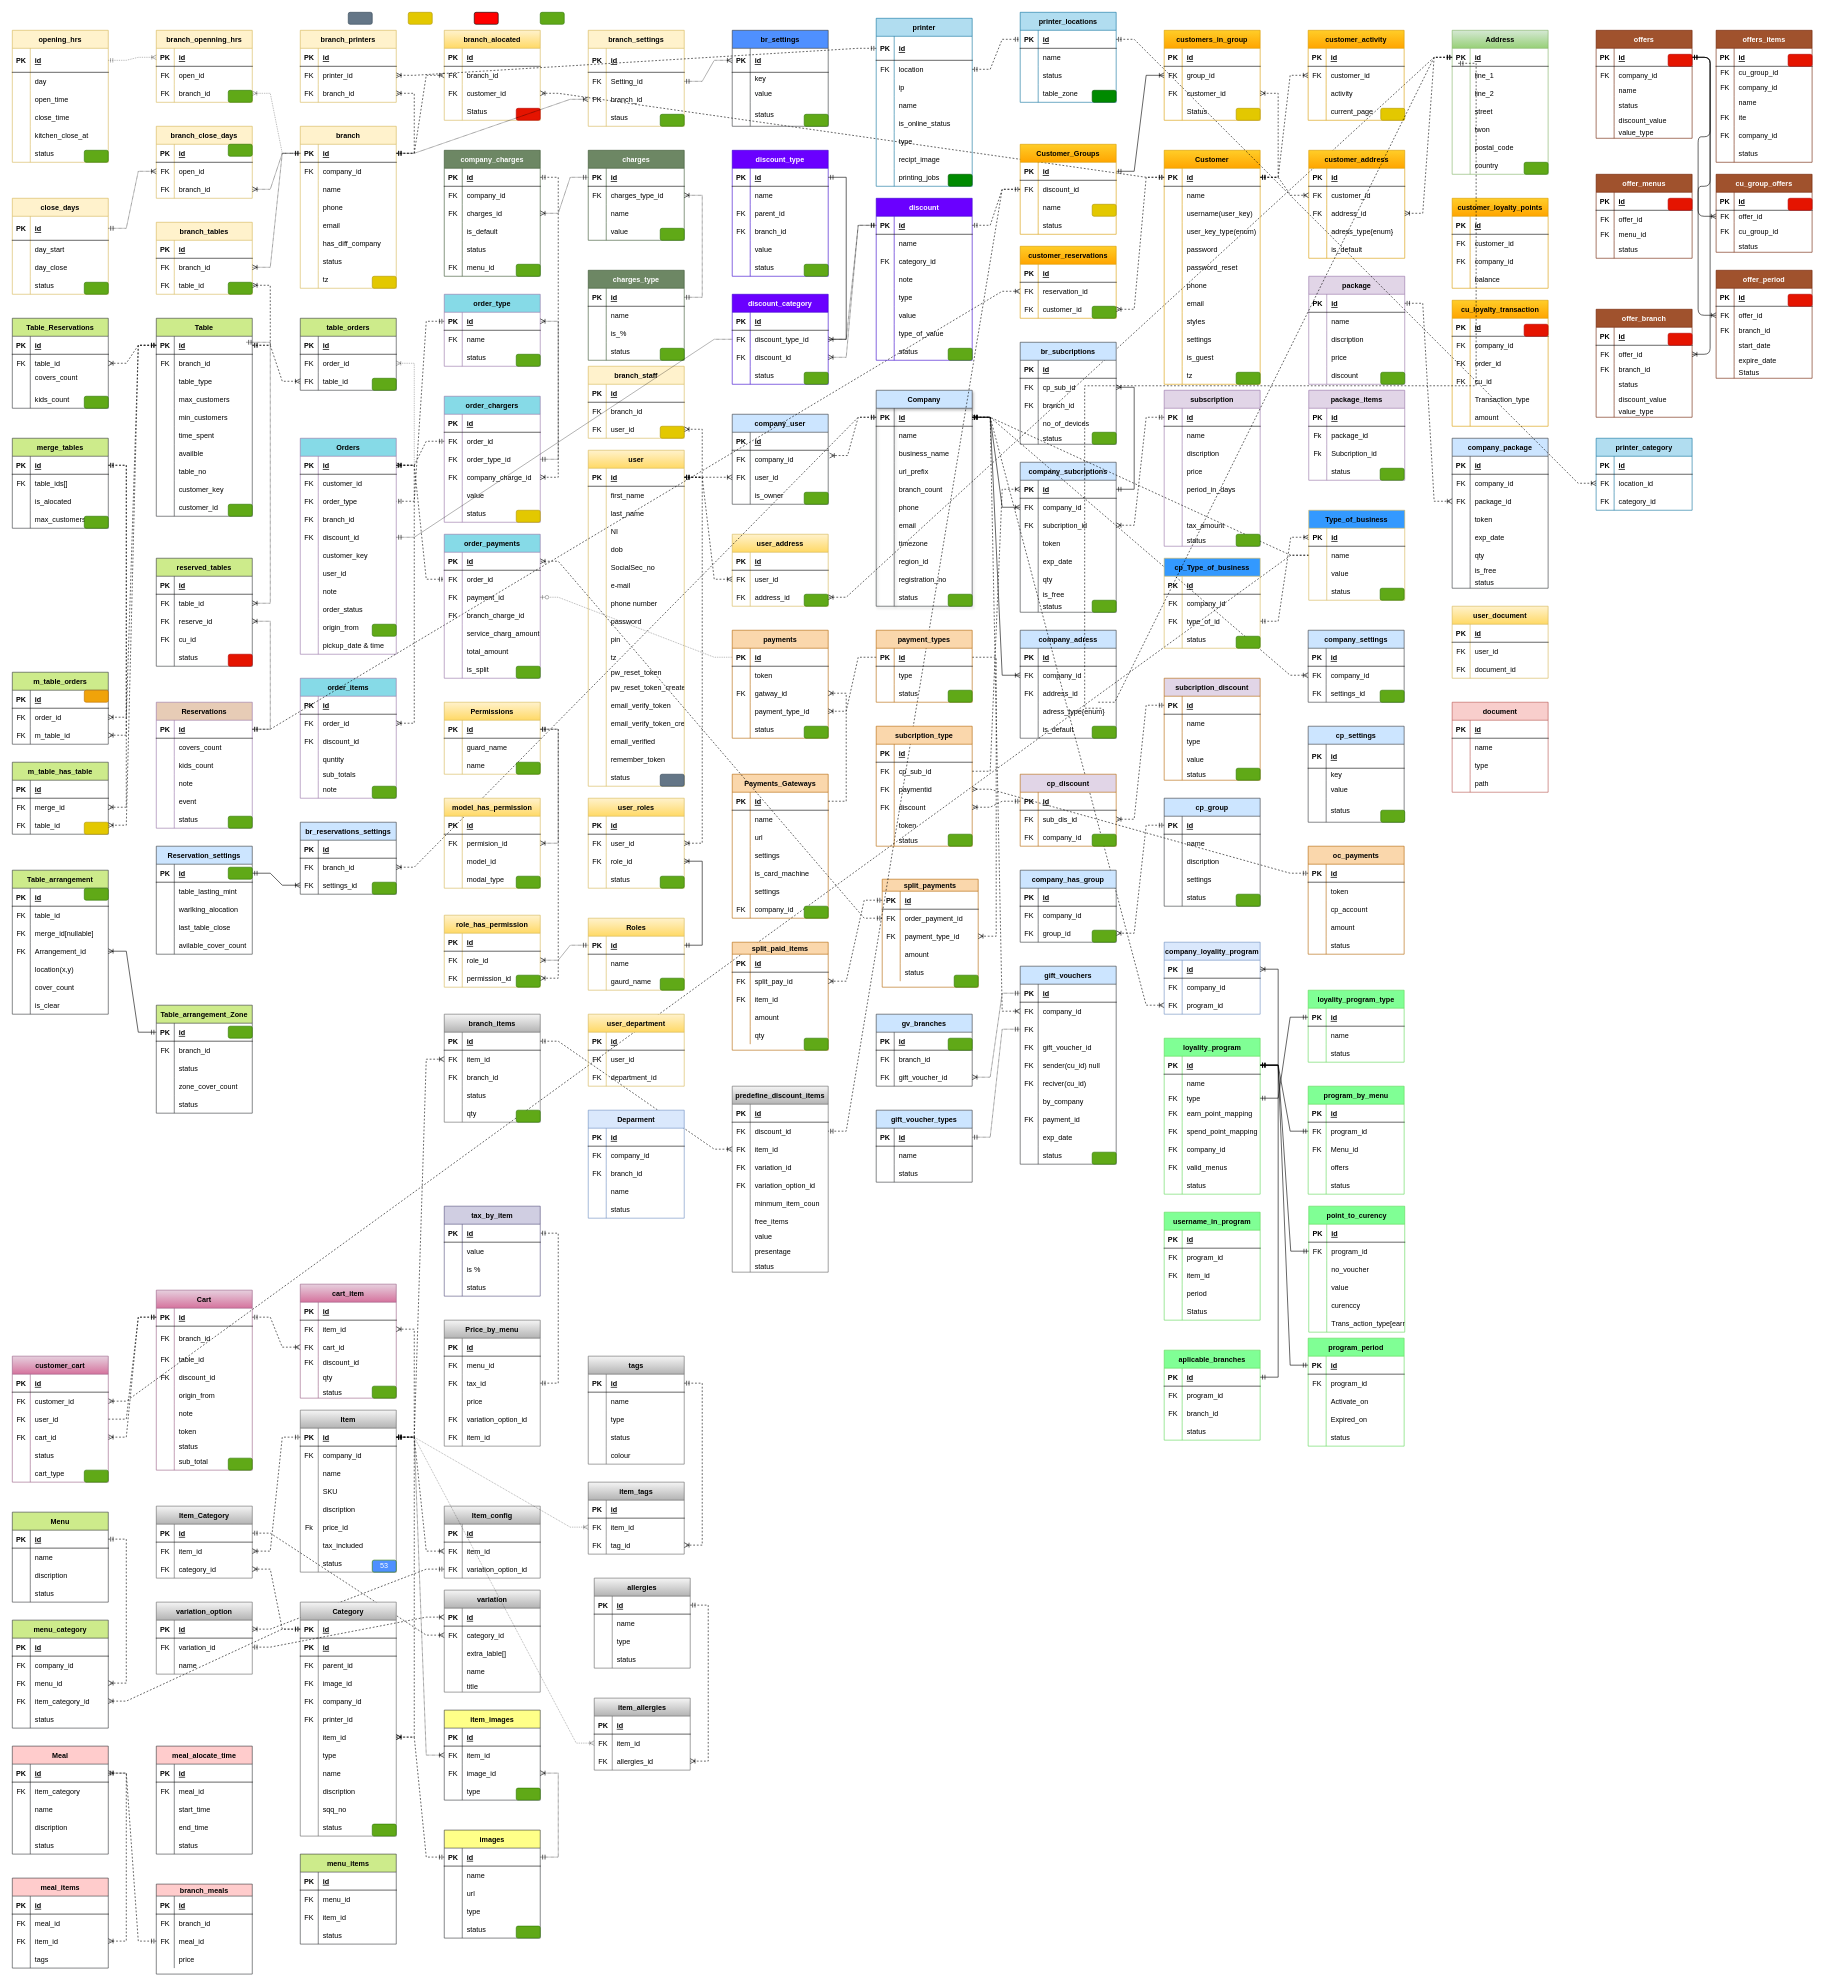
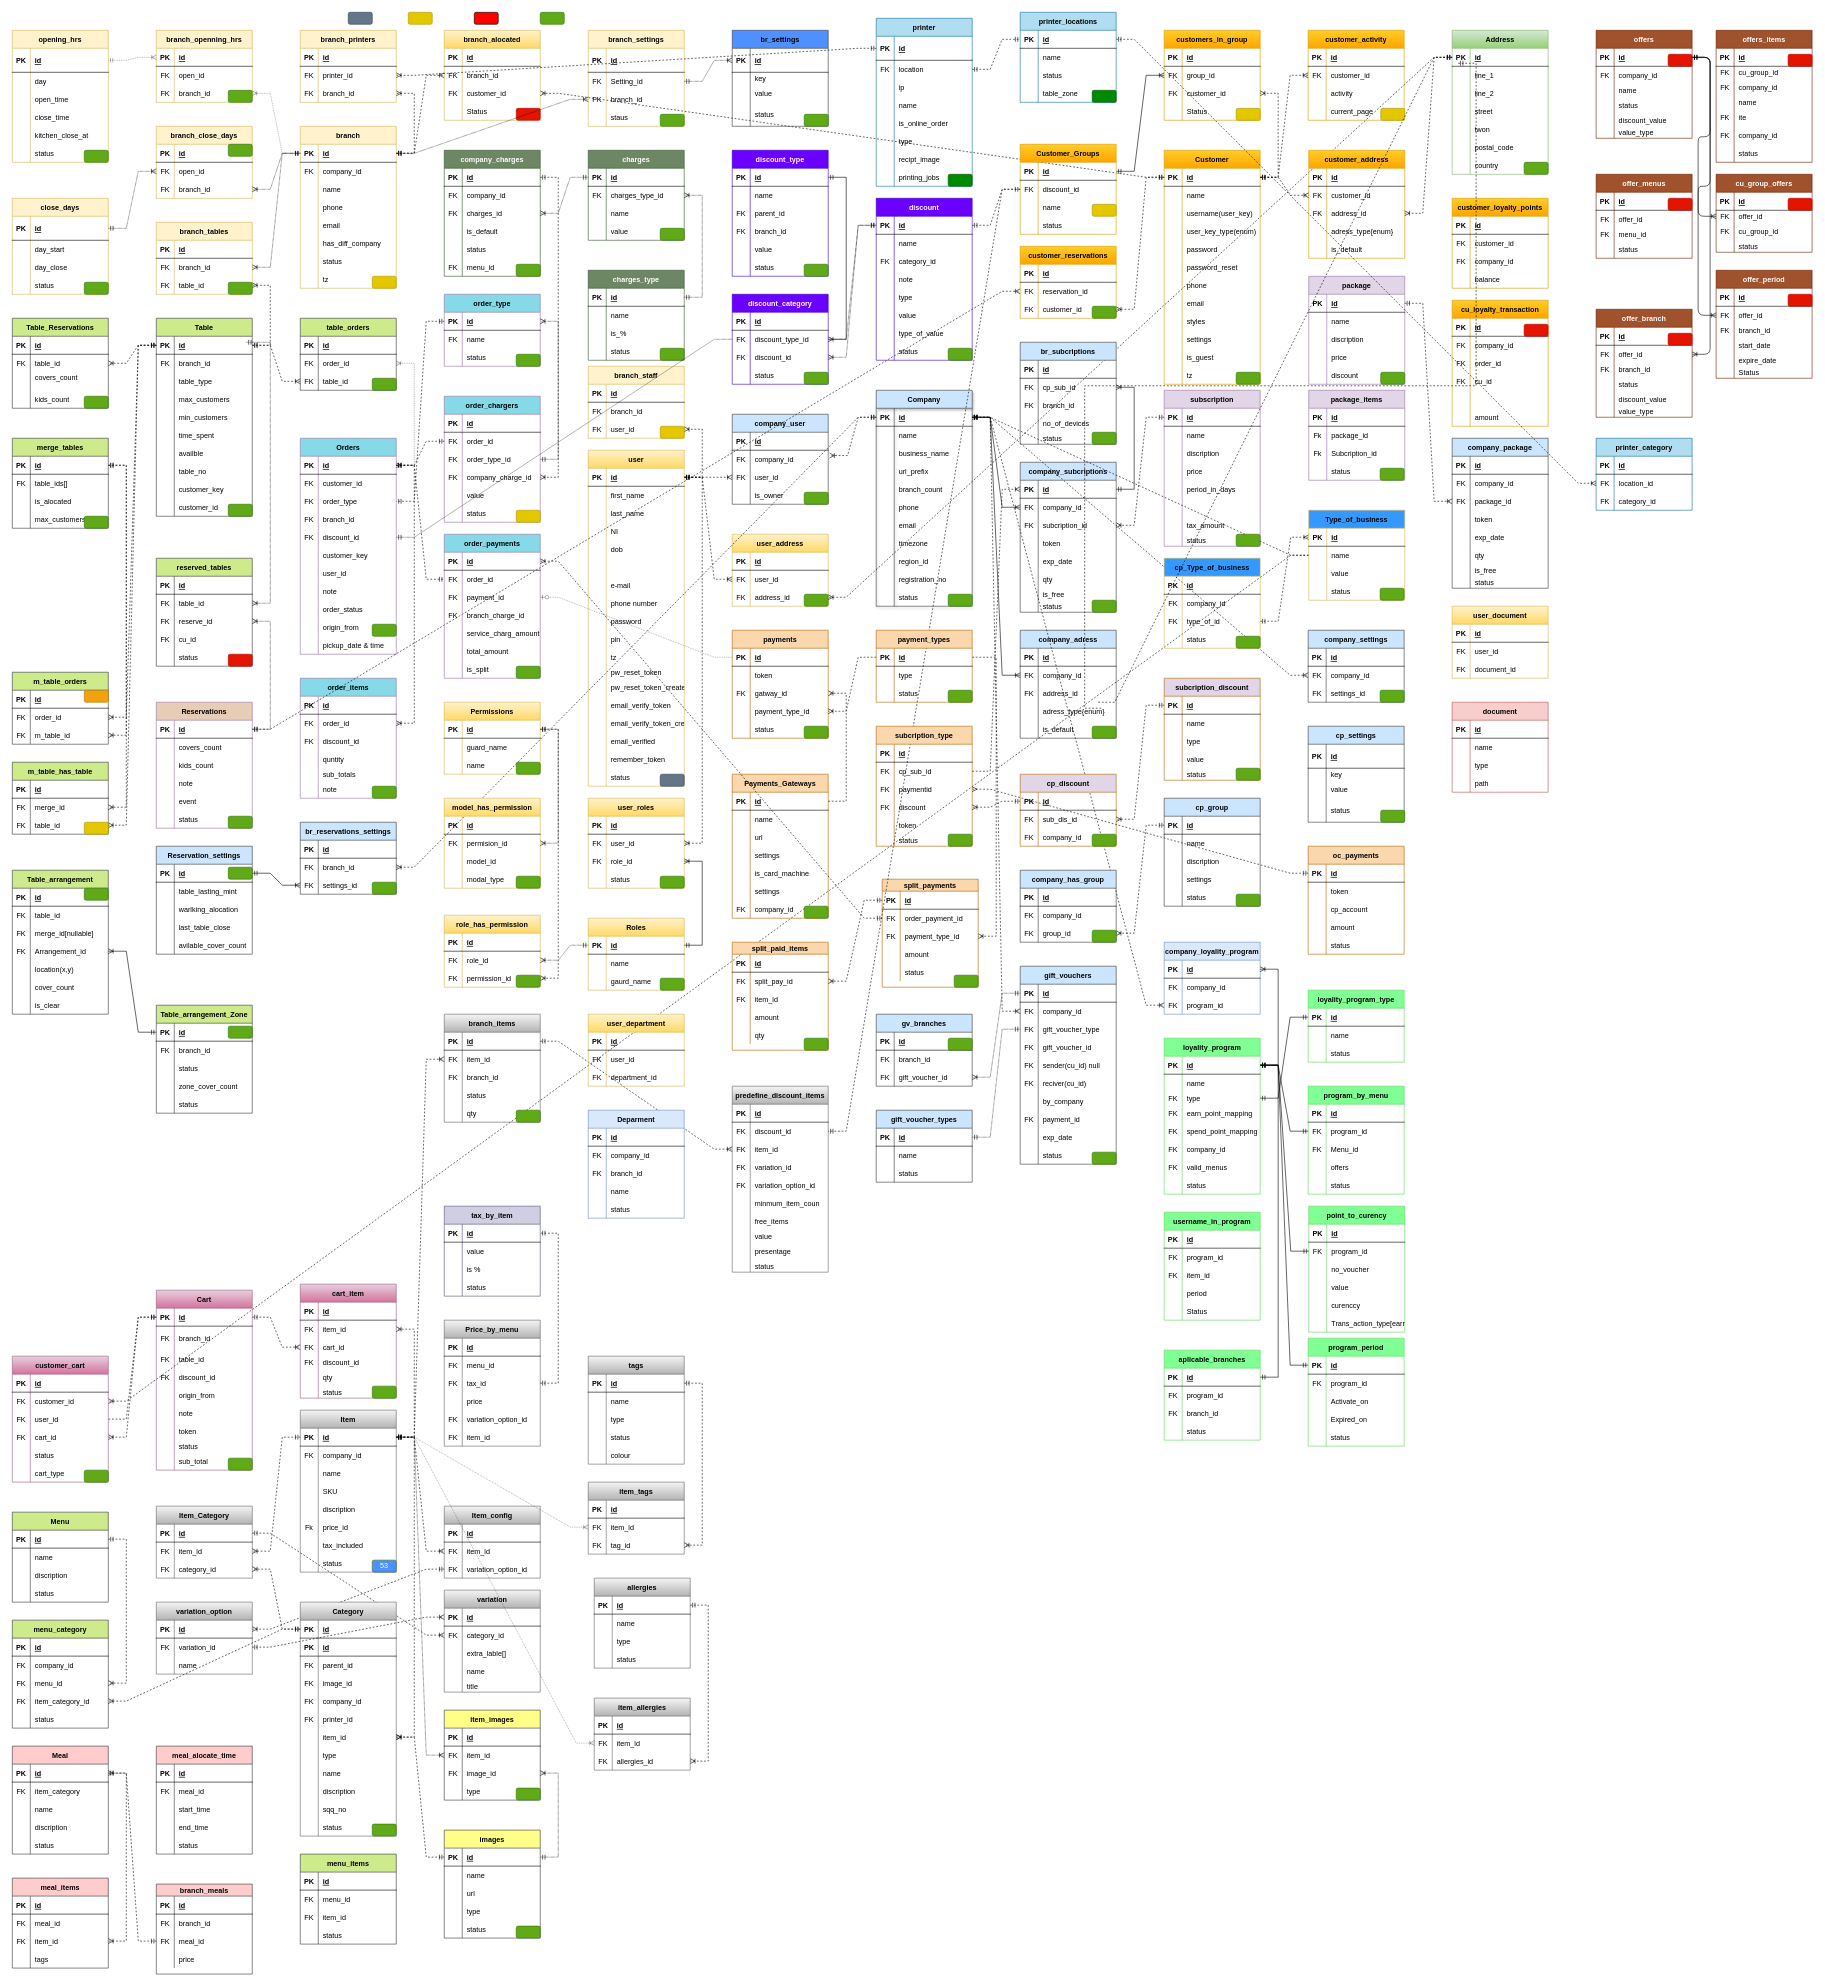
(928, 124) -> (926, 124)
(1509, 399) -> none
(645, 567) -> none
none -> (1077, 1029)
